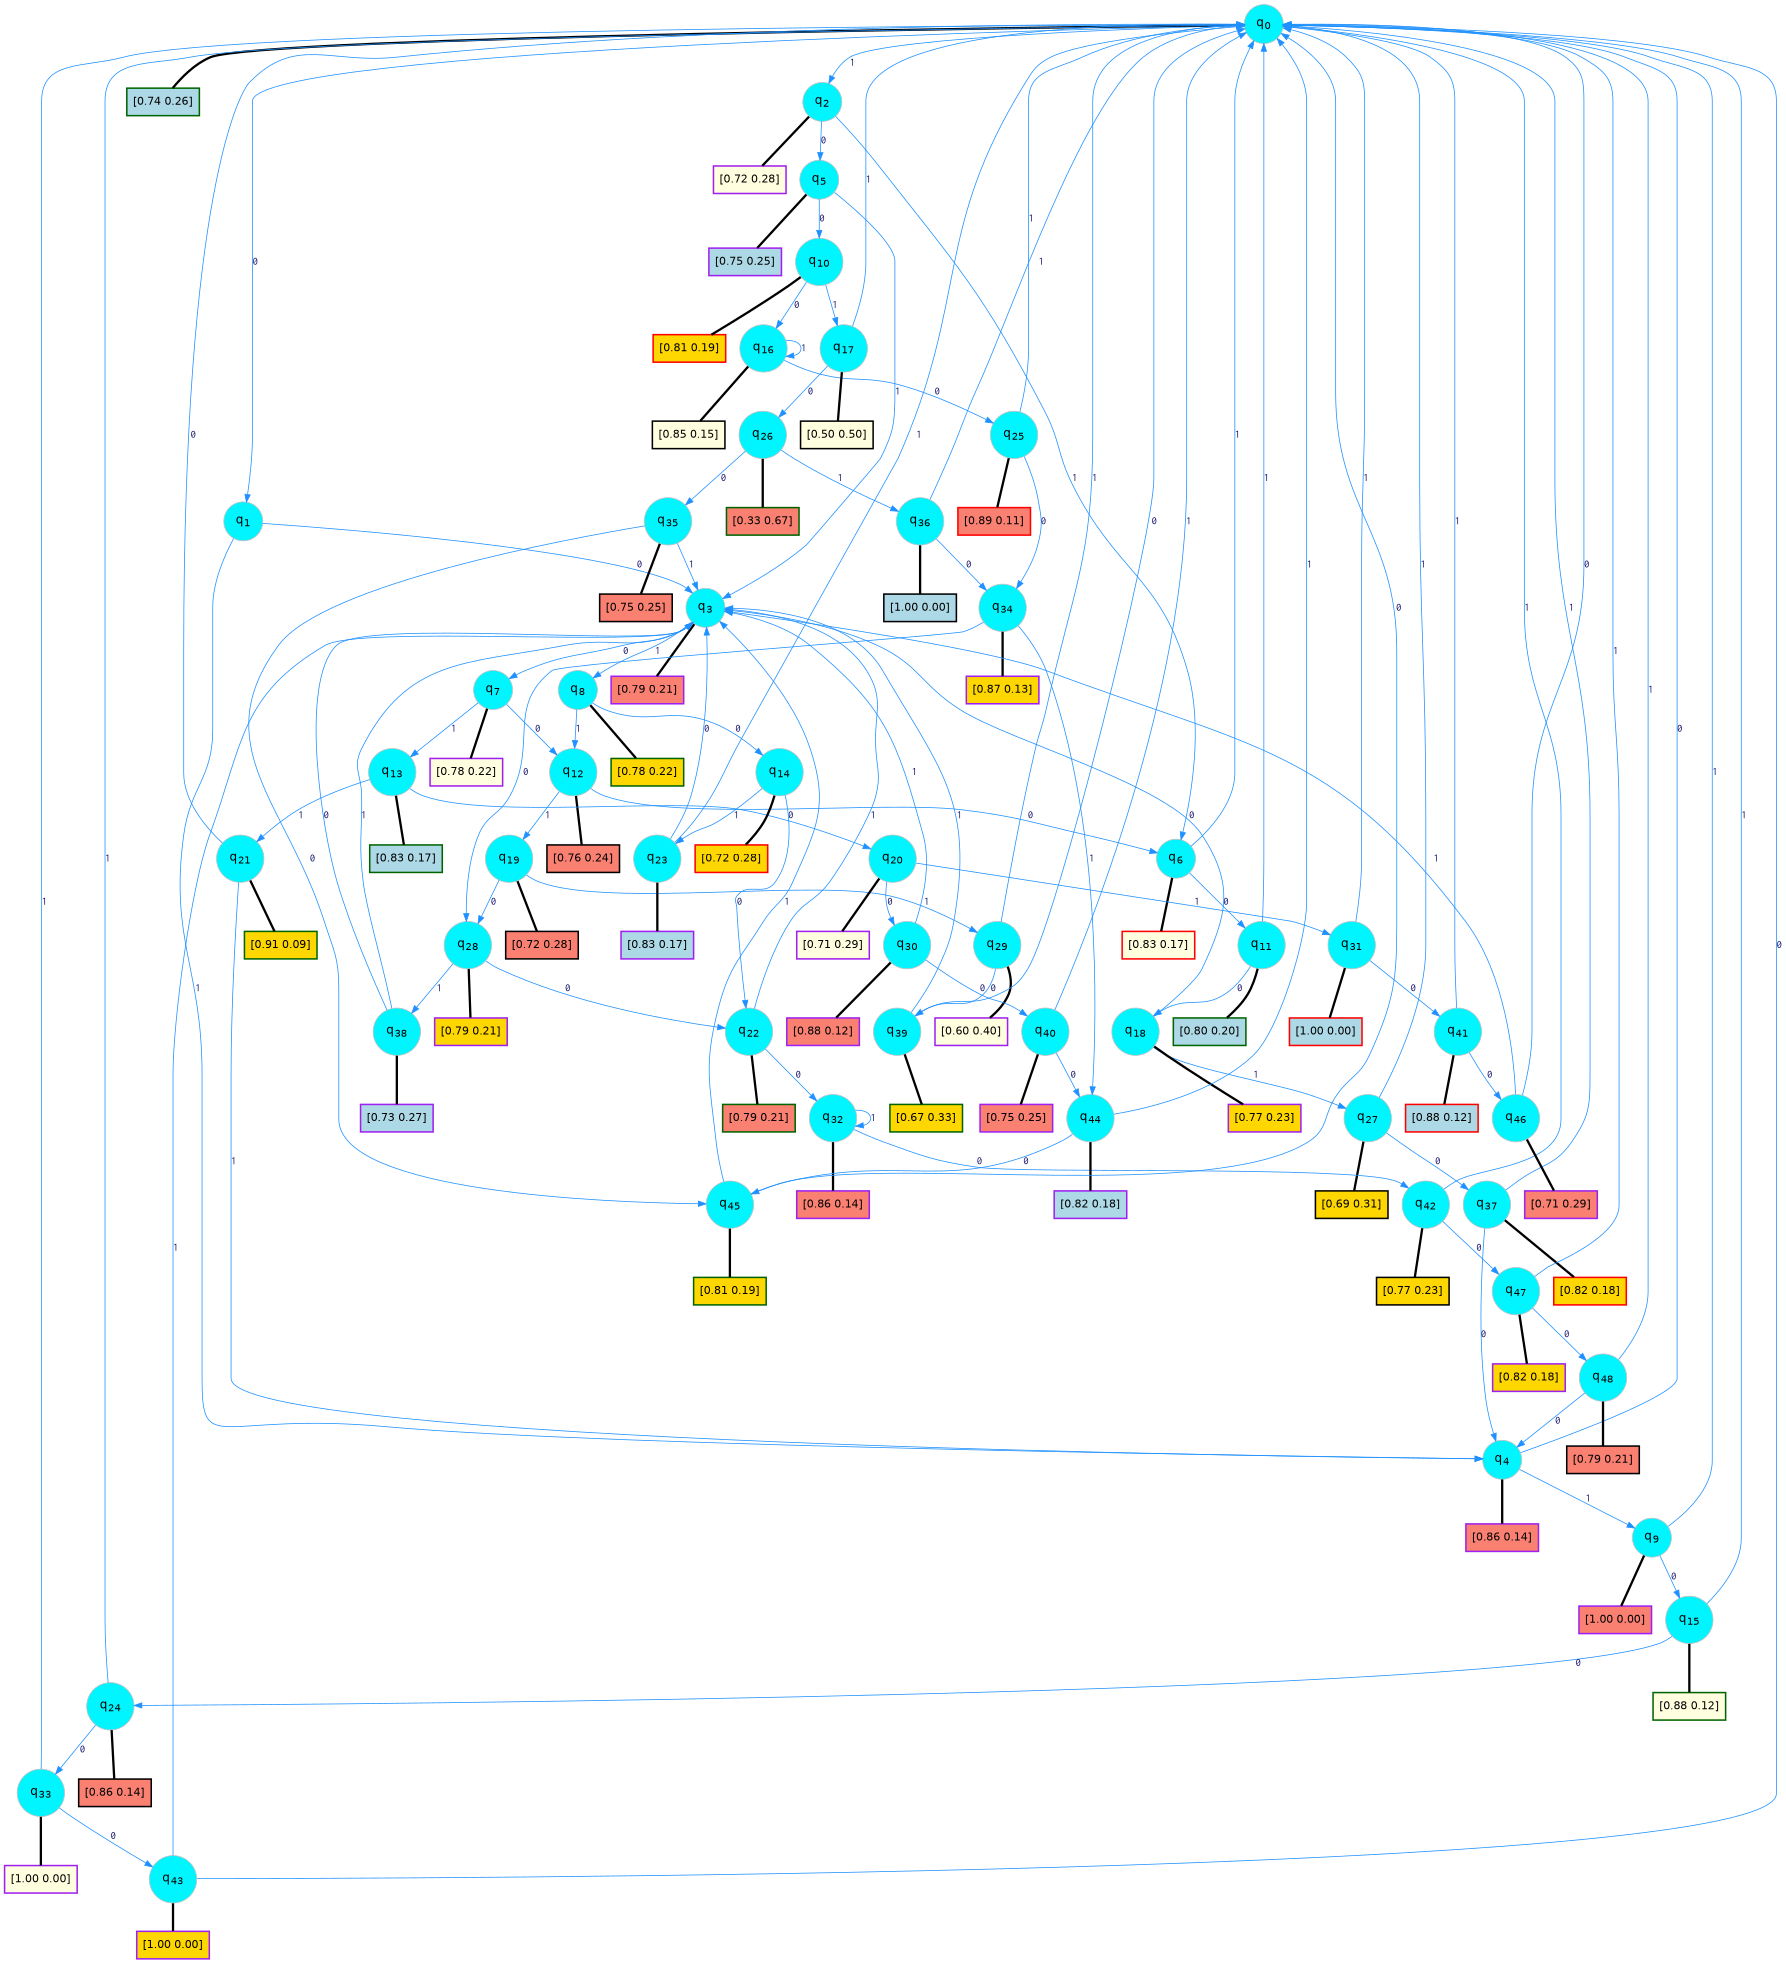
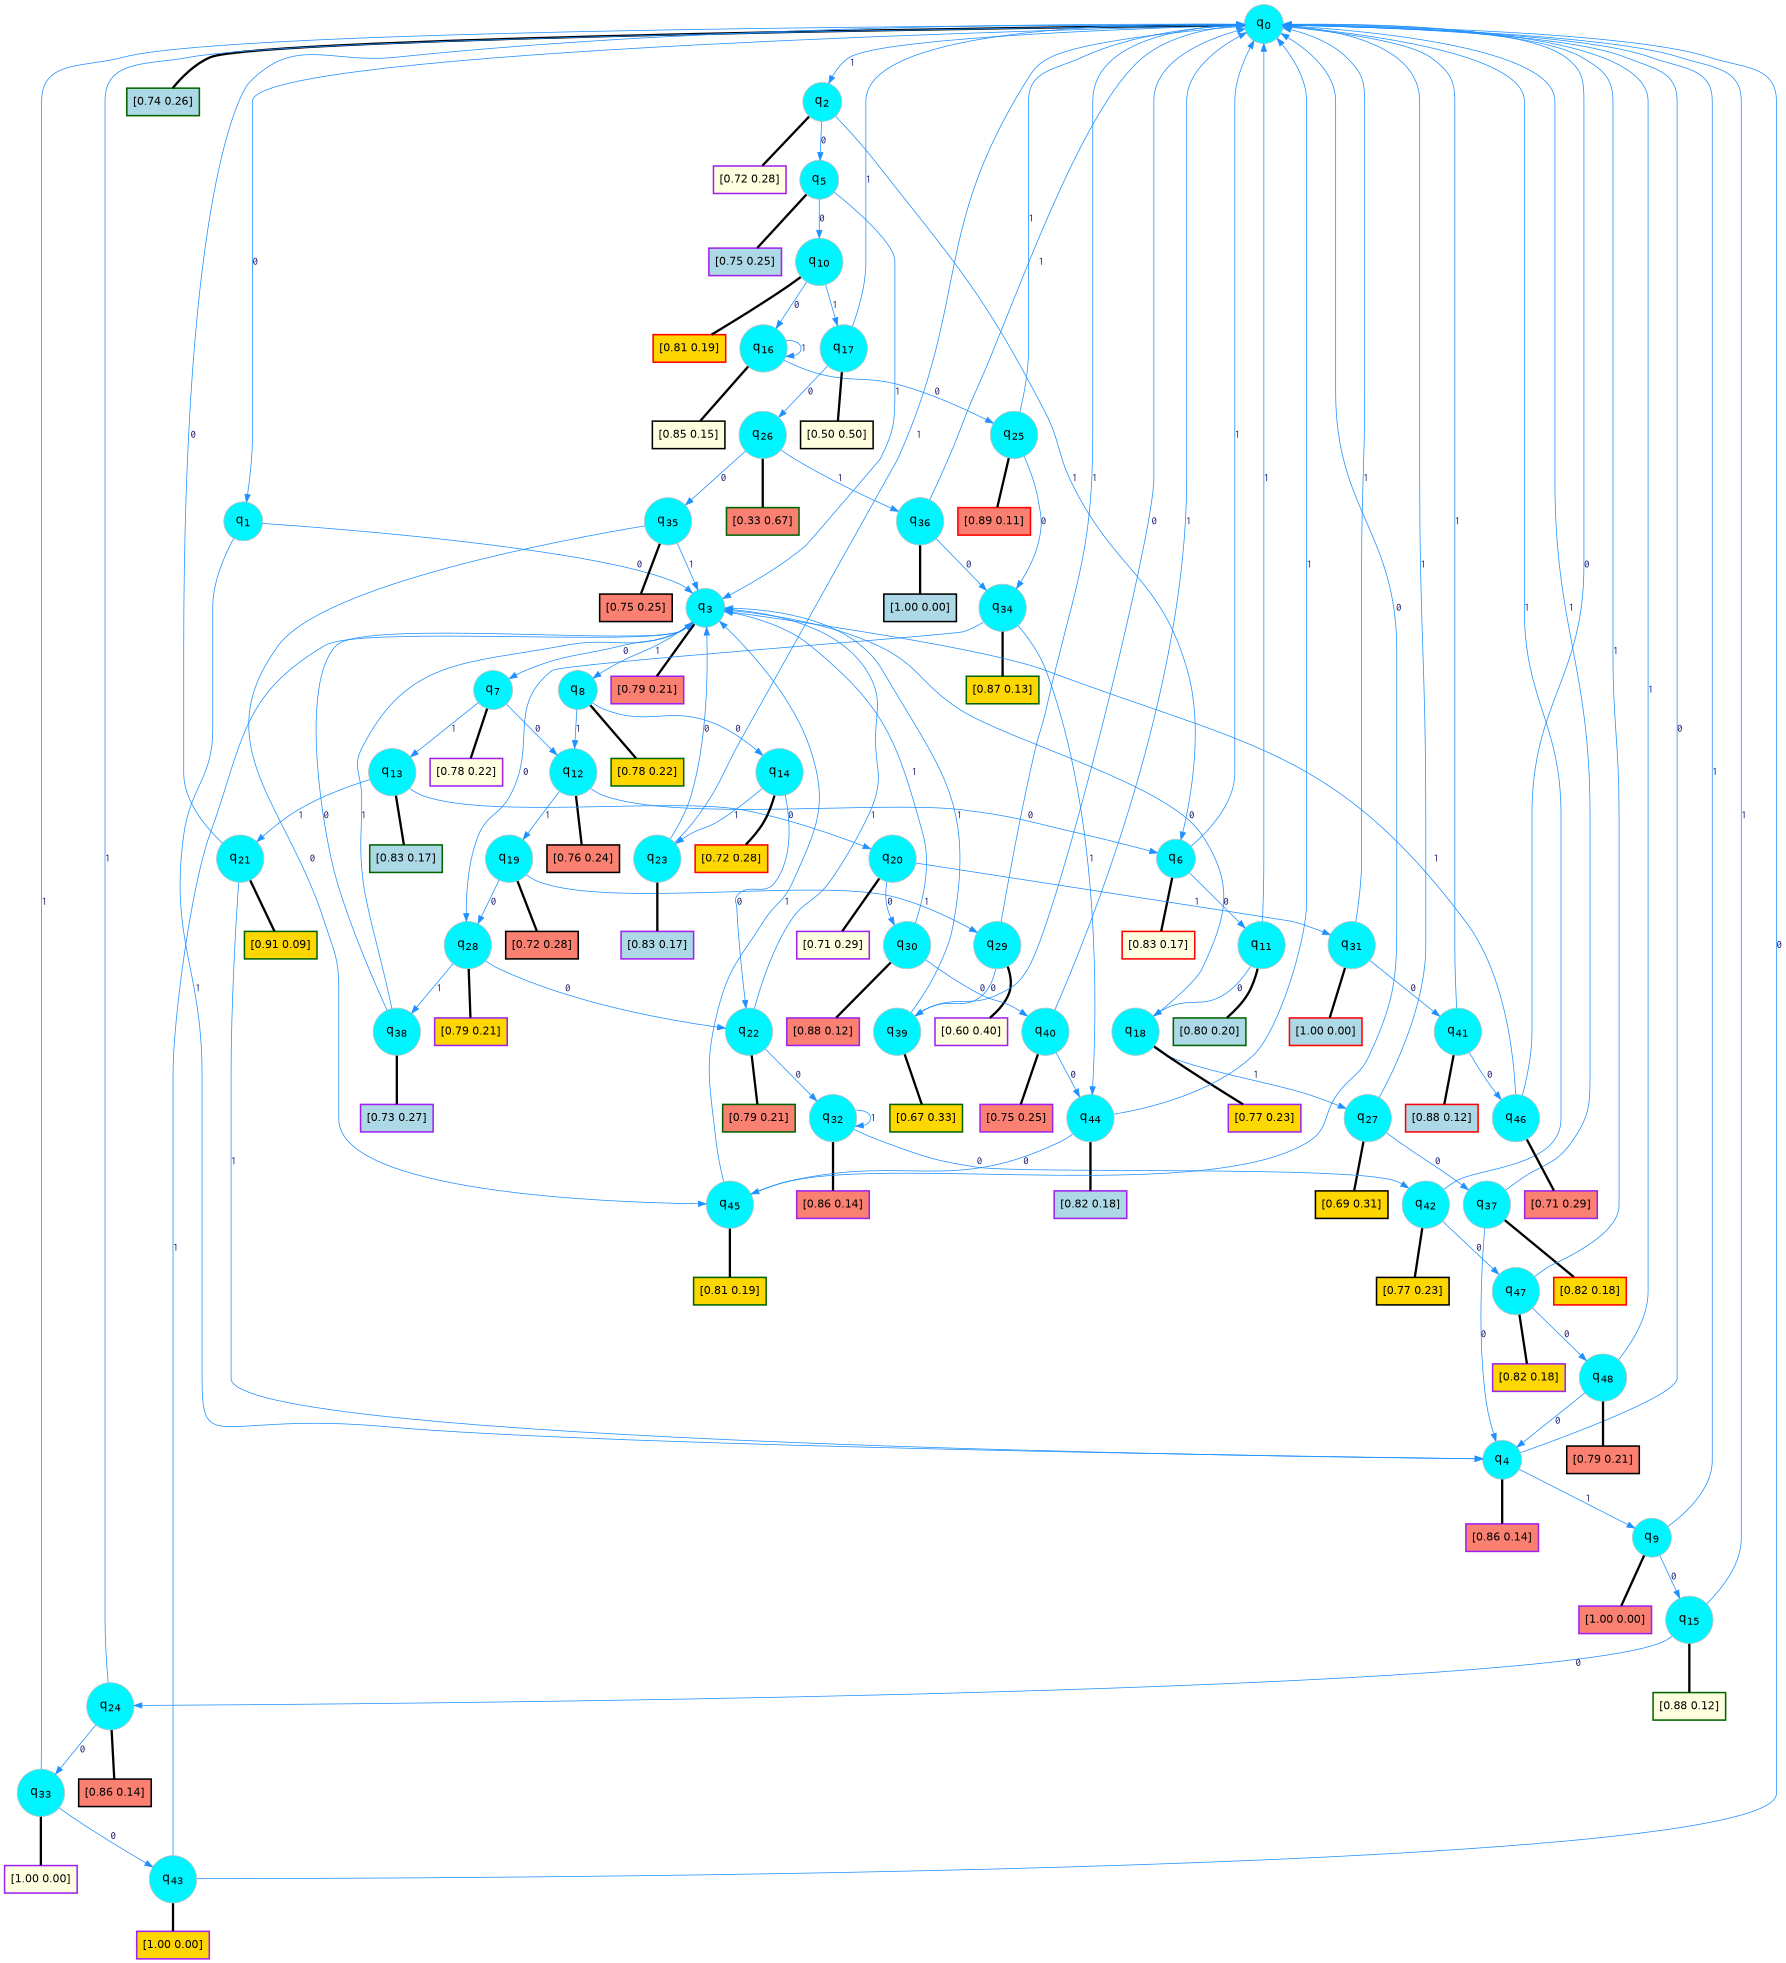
(1003, 690) -> (1003, 690)
